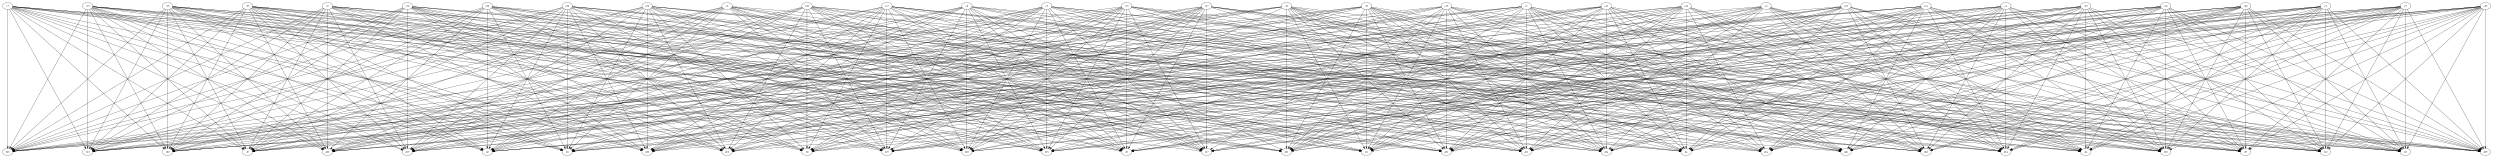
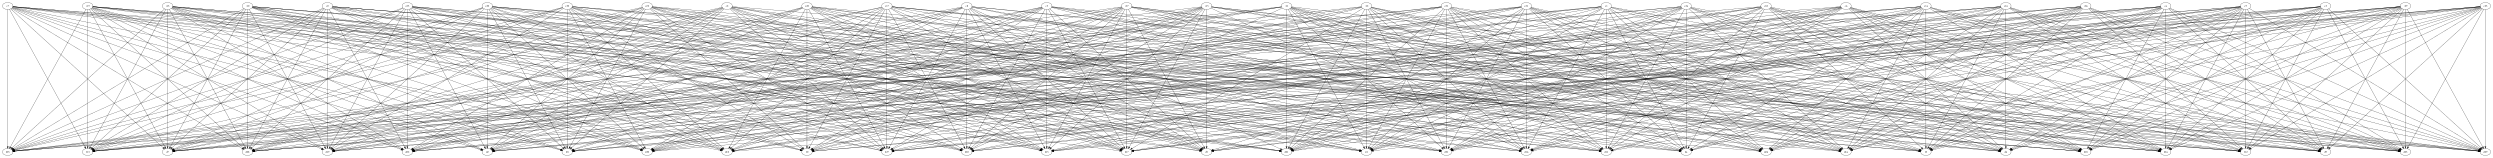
none -> (886, 79)
